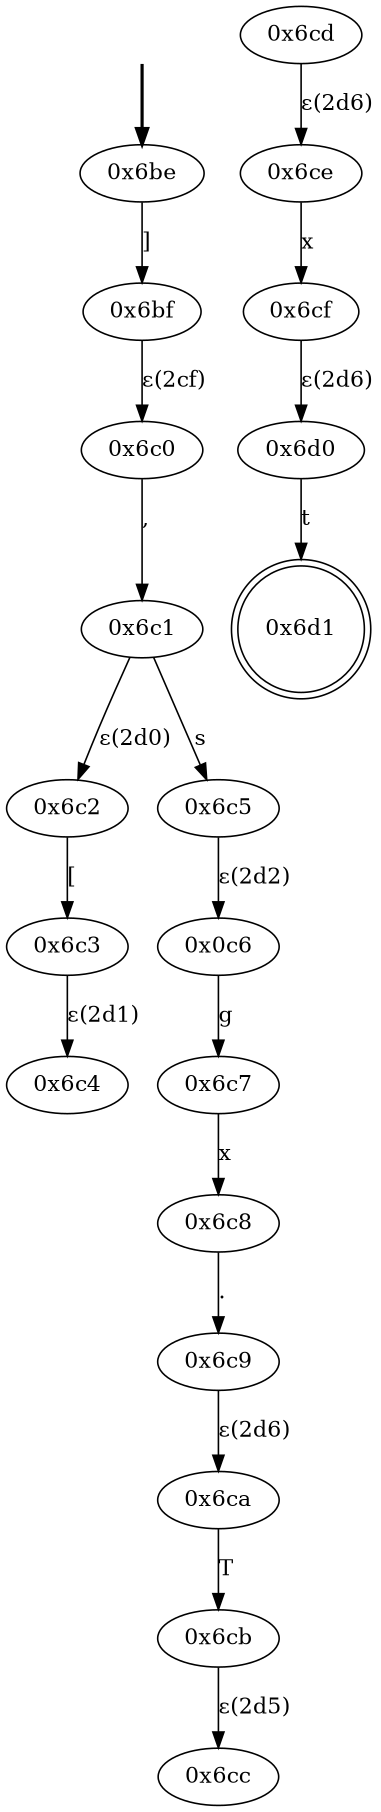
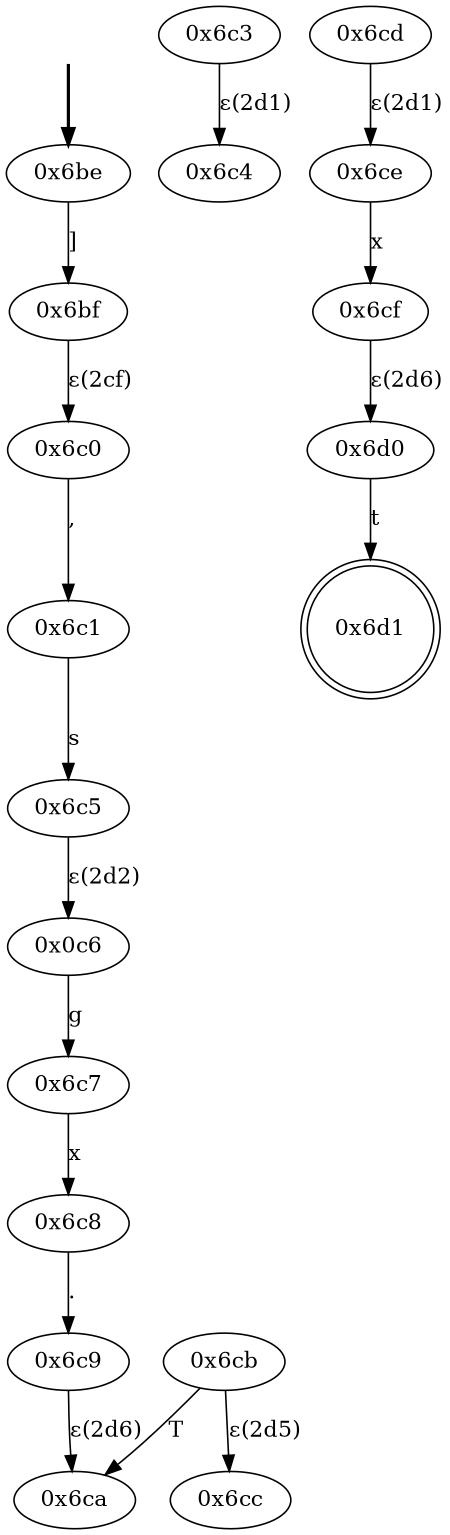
(338, 104) -> (407, 104)
(67, 808) -> none
(218, 1561) -> (160, 1427)
